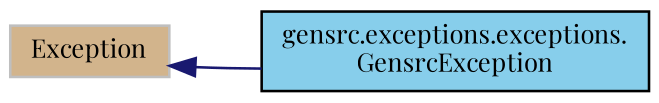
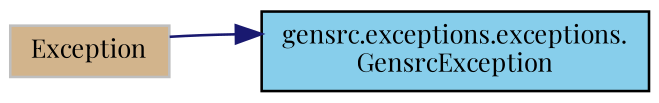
(229, 68) -> (203, 35)
